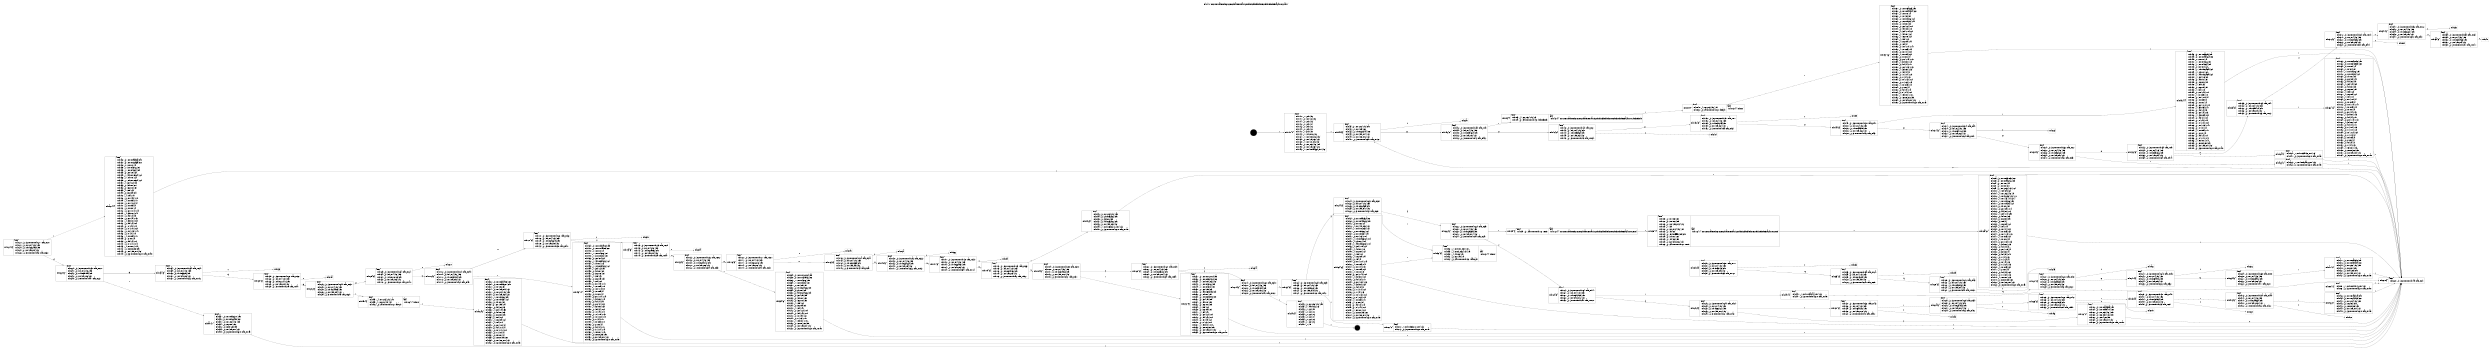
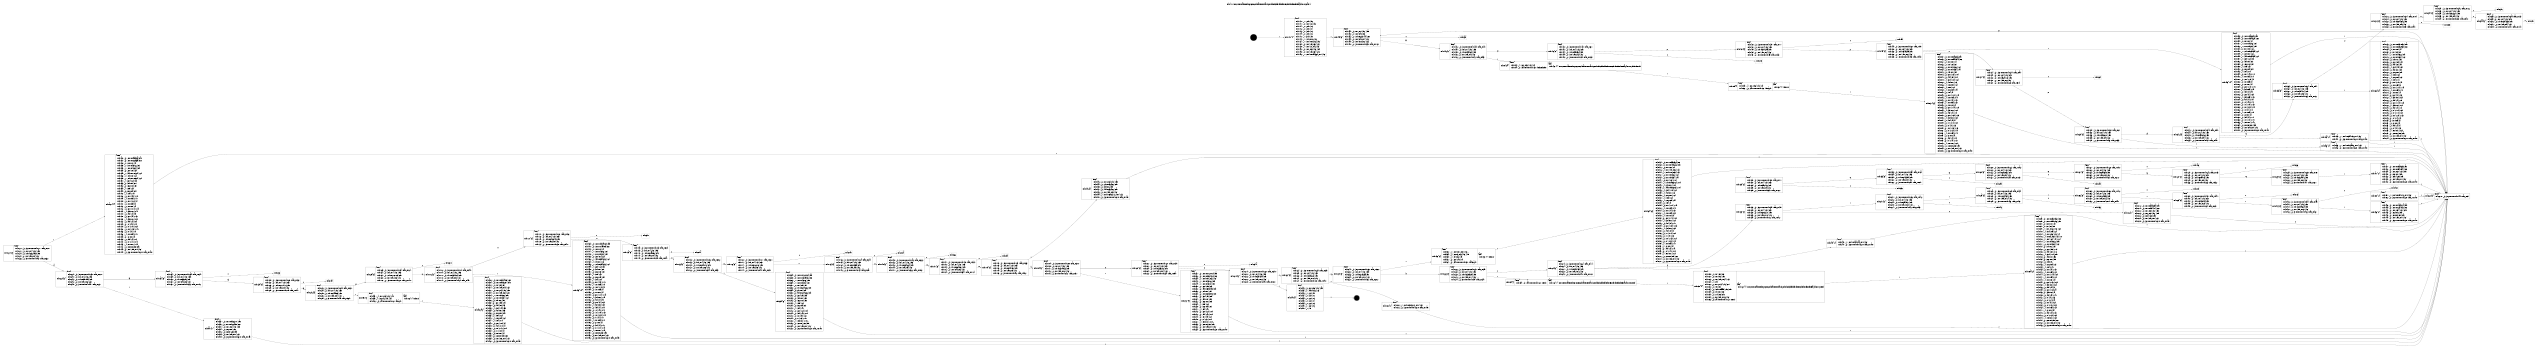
(1407, 261) -> (1569, 233)
